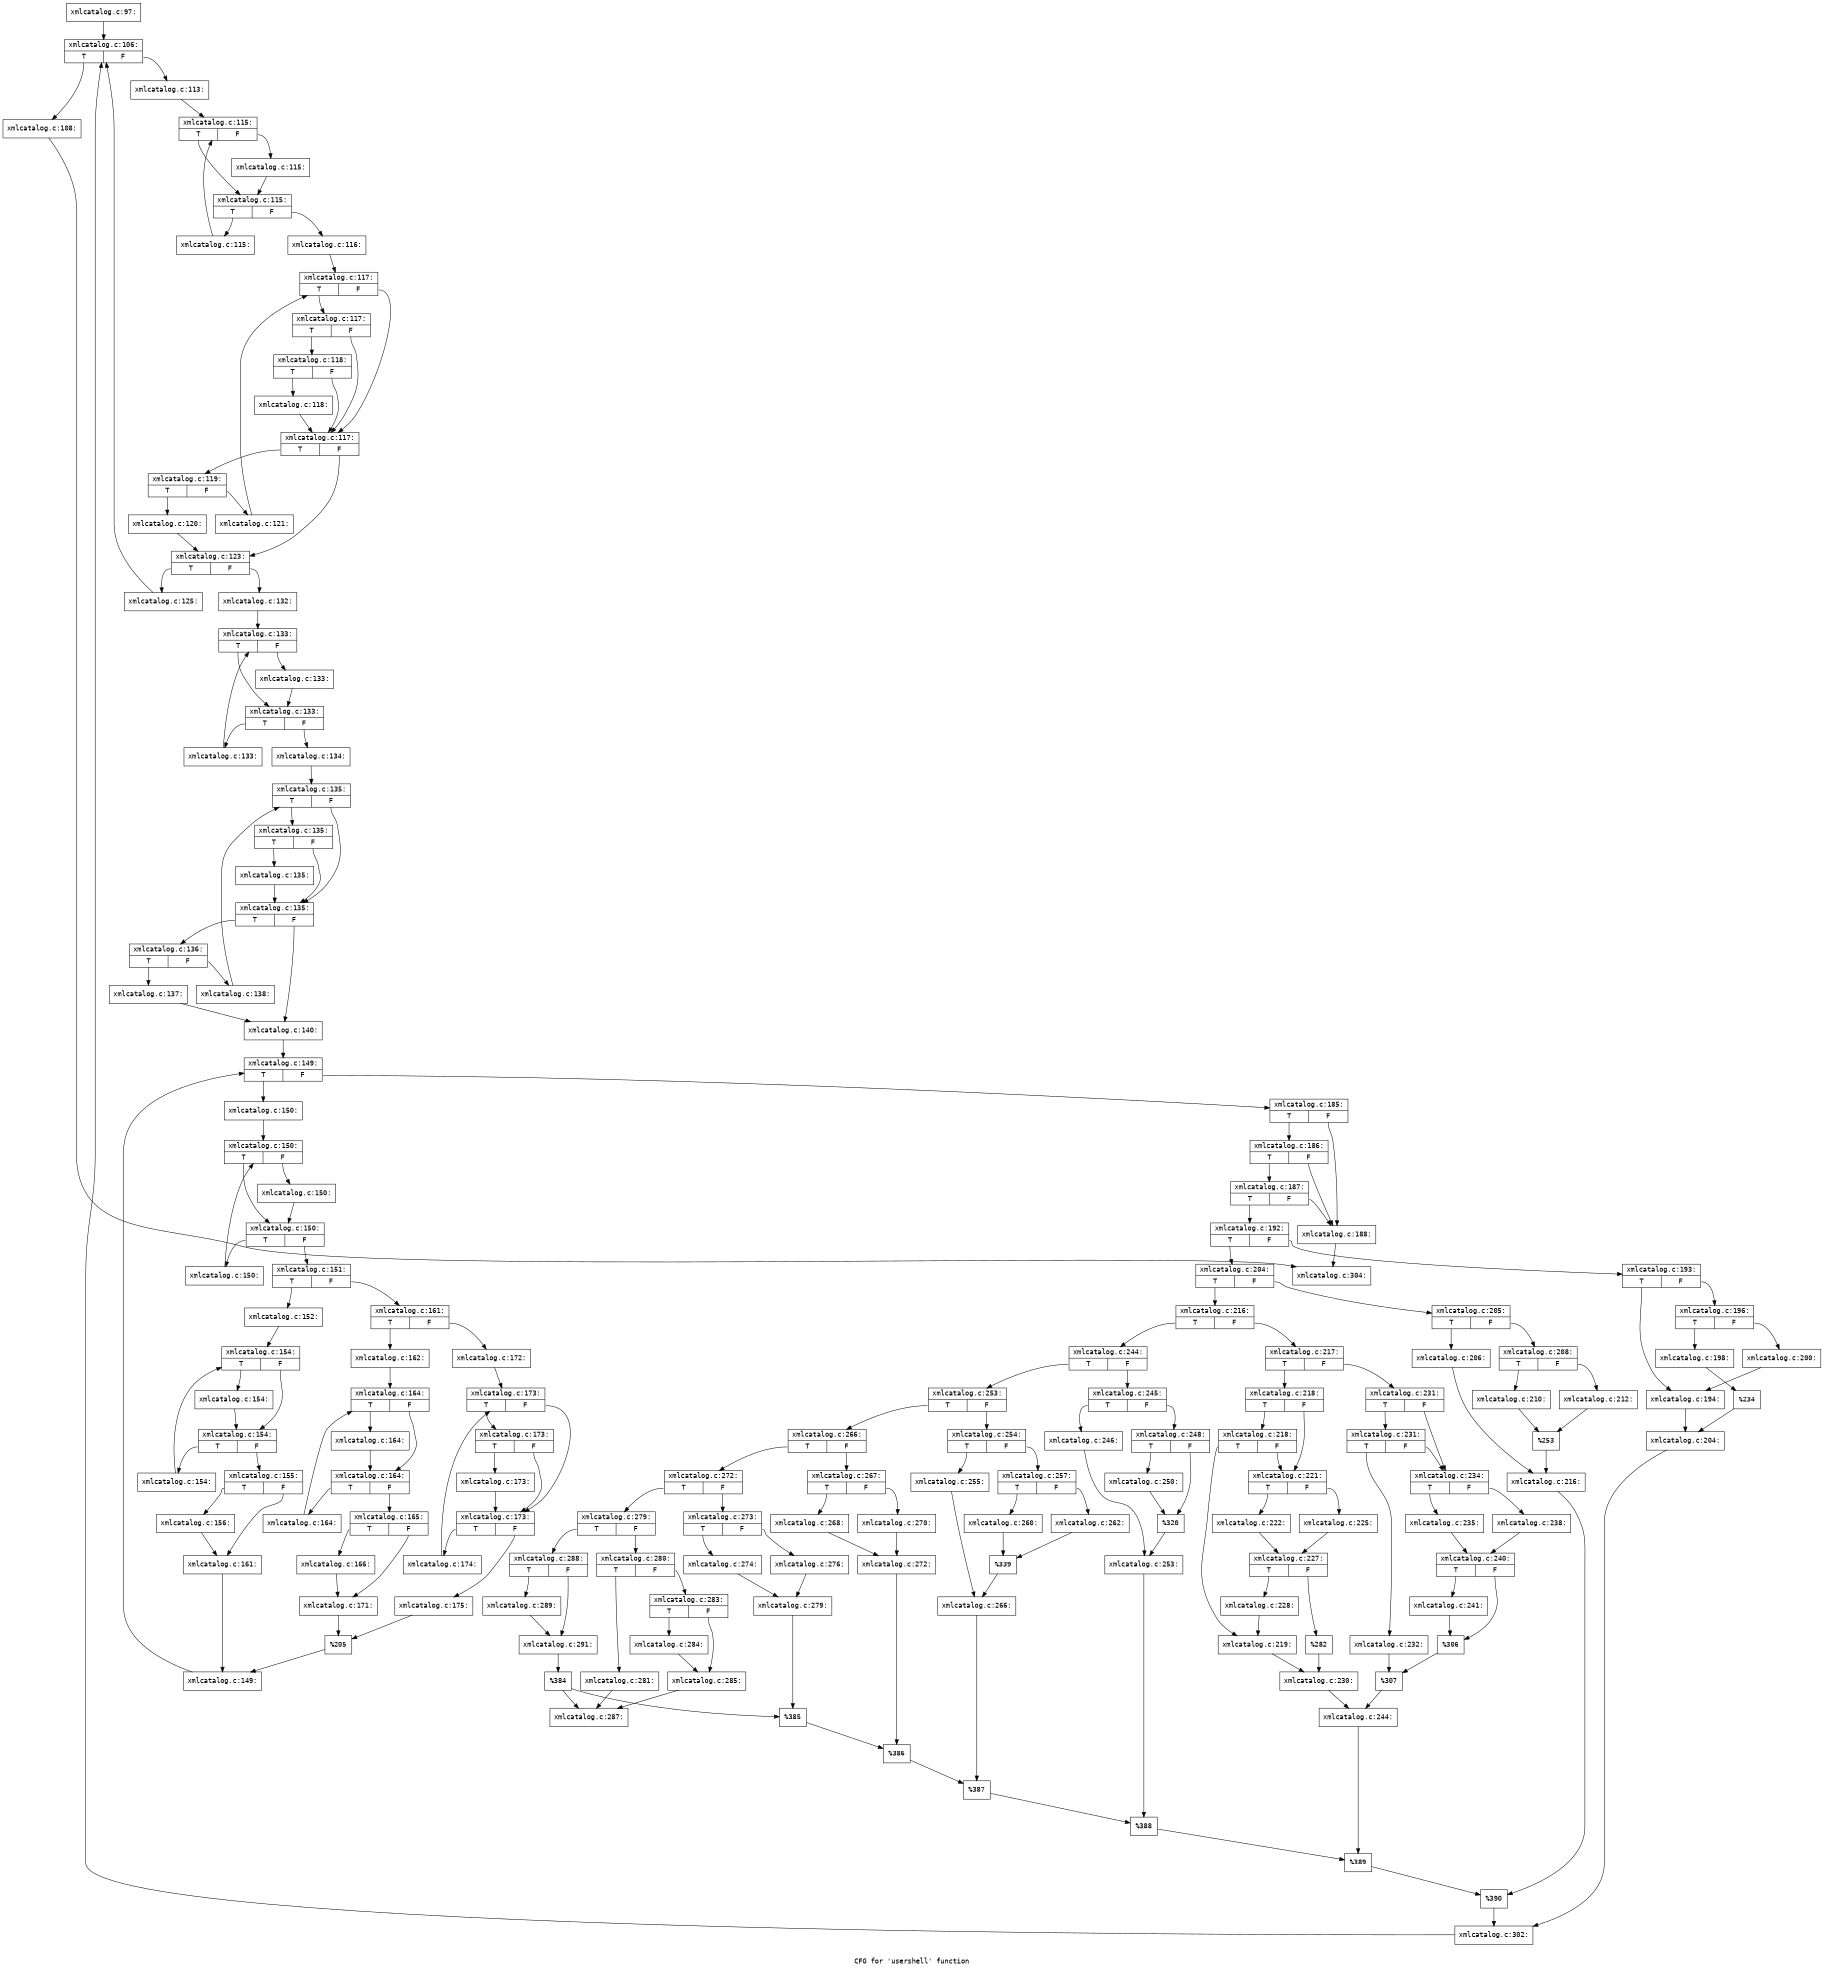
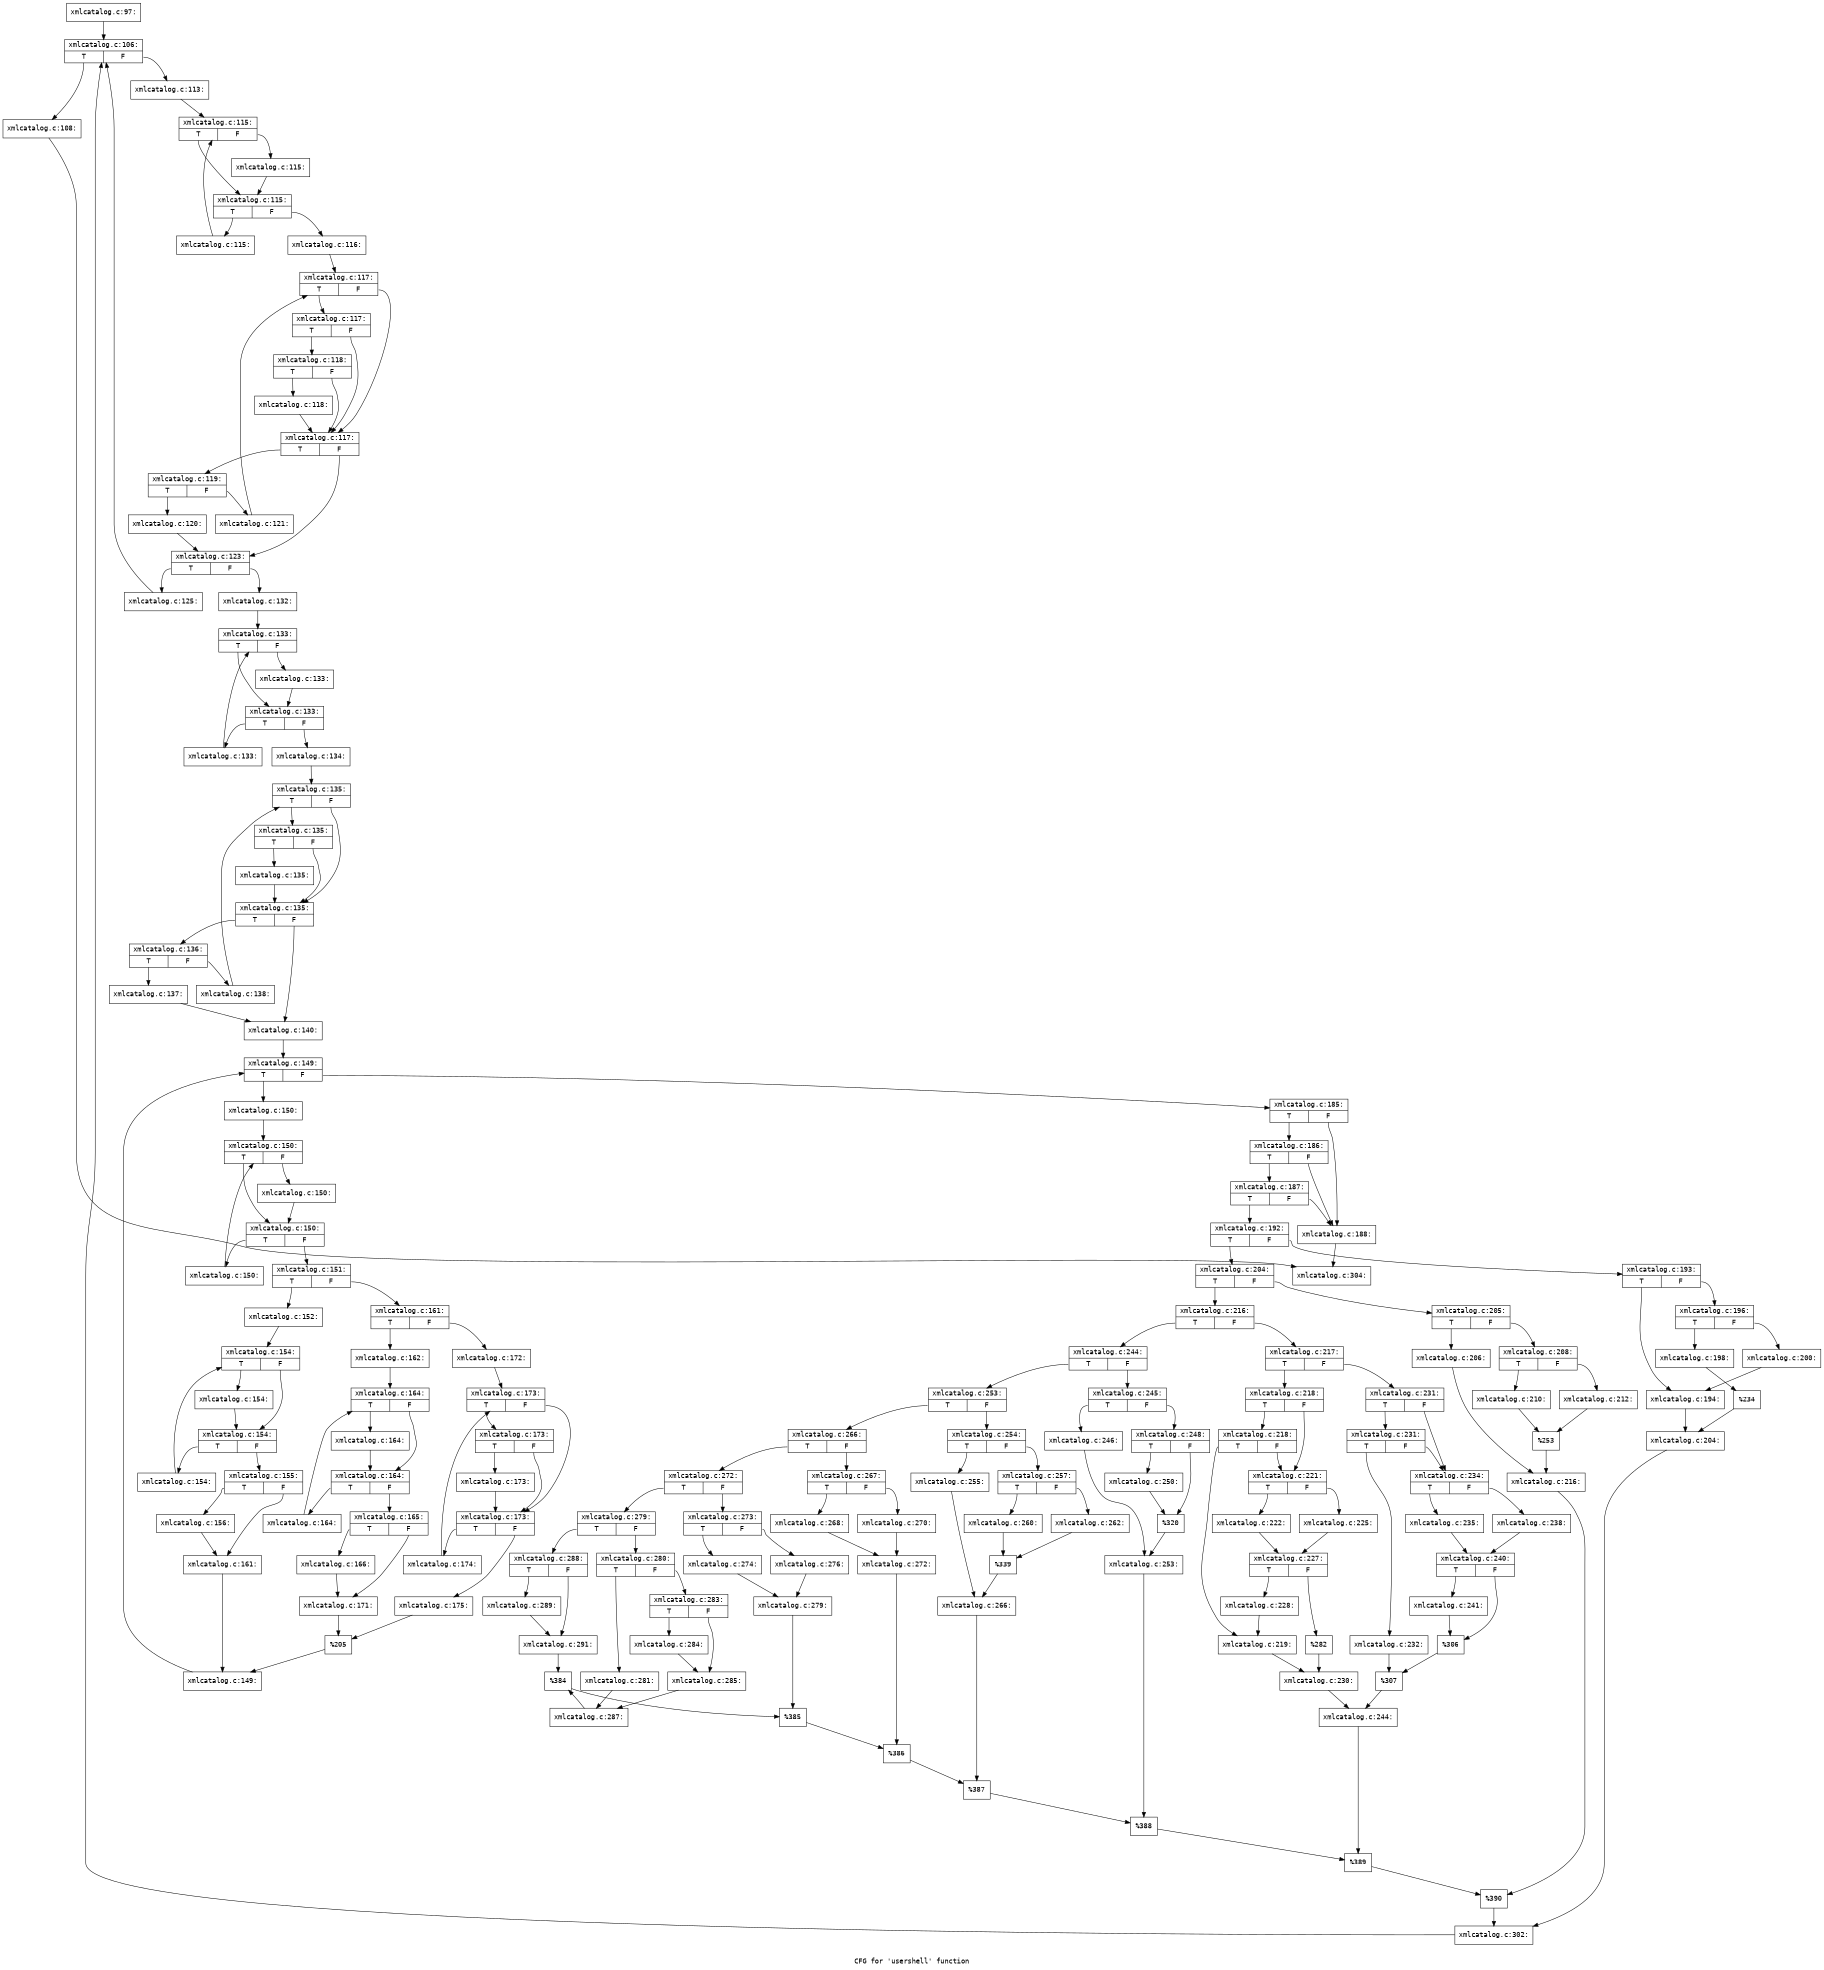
(569, 1698) -> (578, 1701)
